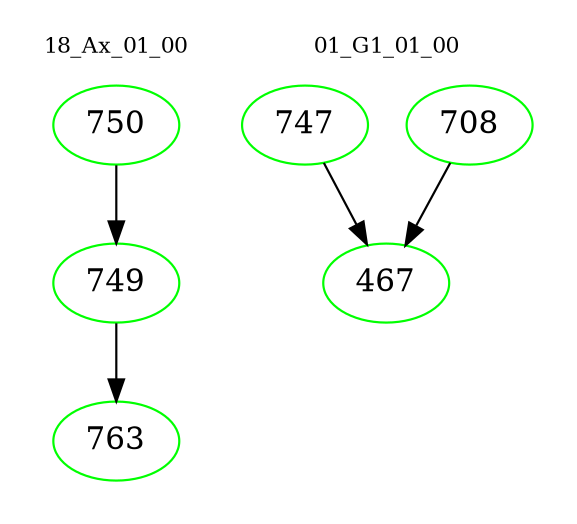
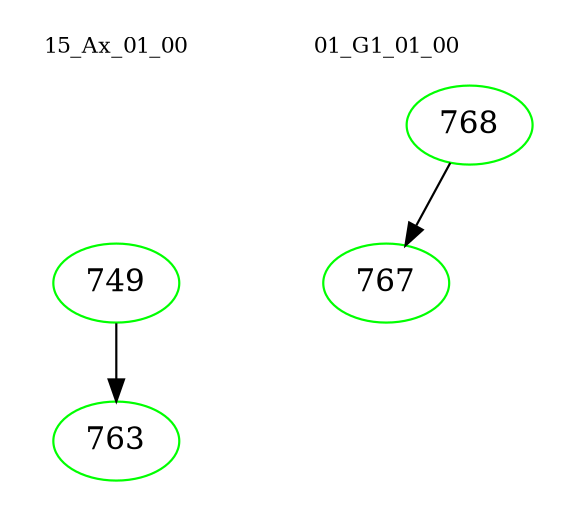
(116, 47) -> (116, 47)
(116, 125) -> none
(305, 125) -> none
(470, 125) -> (470, 125)
(386, 283) -> (386, 283)
